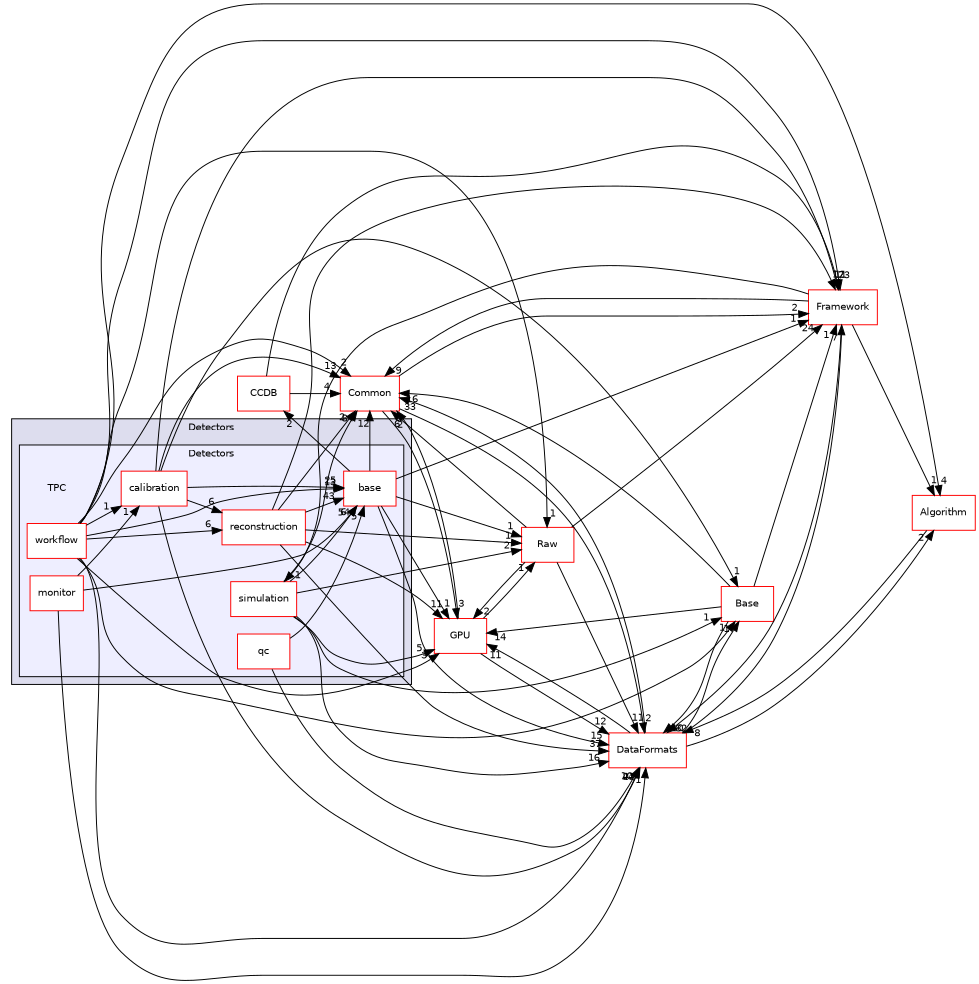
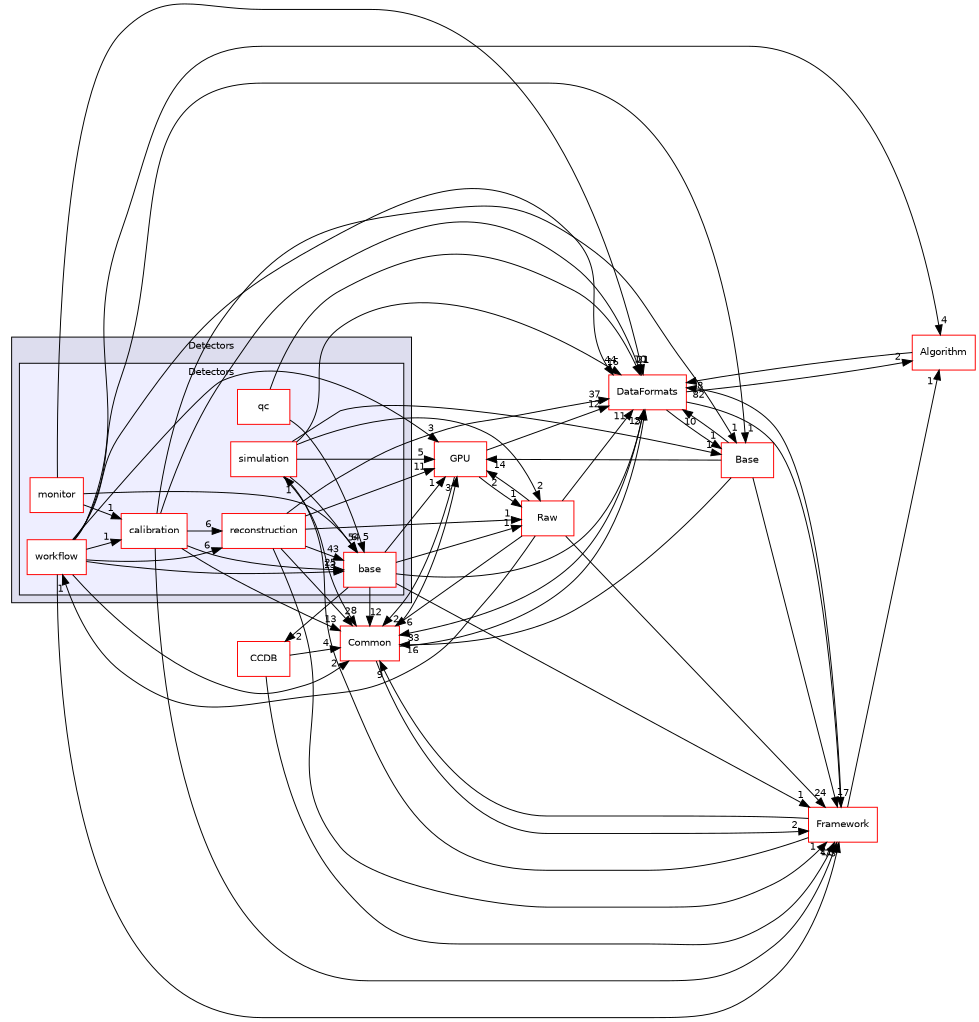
(317, 151) -> (303, 697)
(57, 489) -> none
(564, 689) -> none
